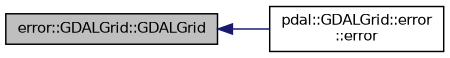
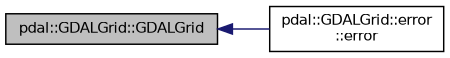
(112, 29) -> (112, 29)
